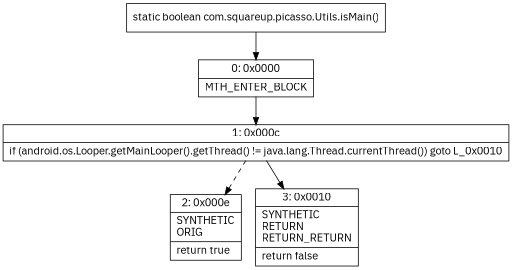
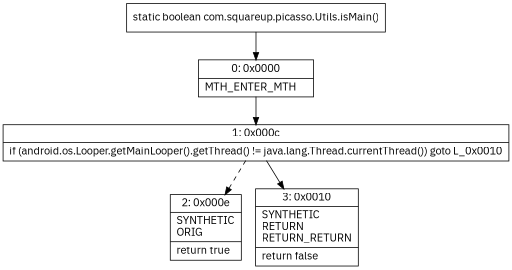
(256, 87) -> (251, 87)
